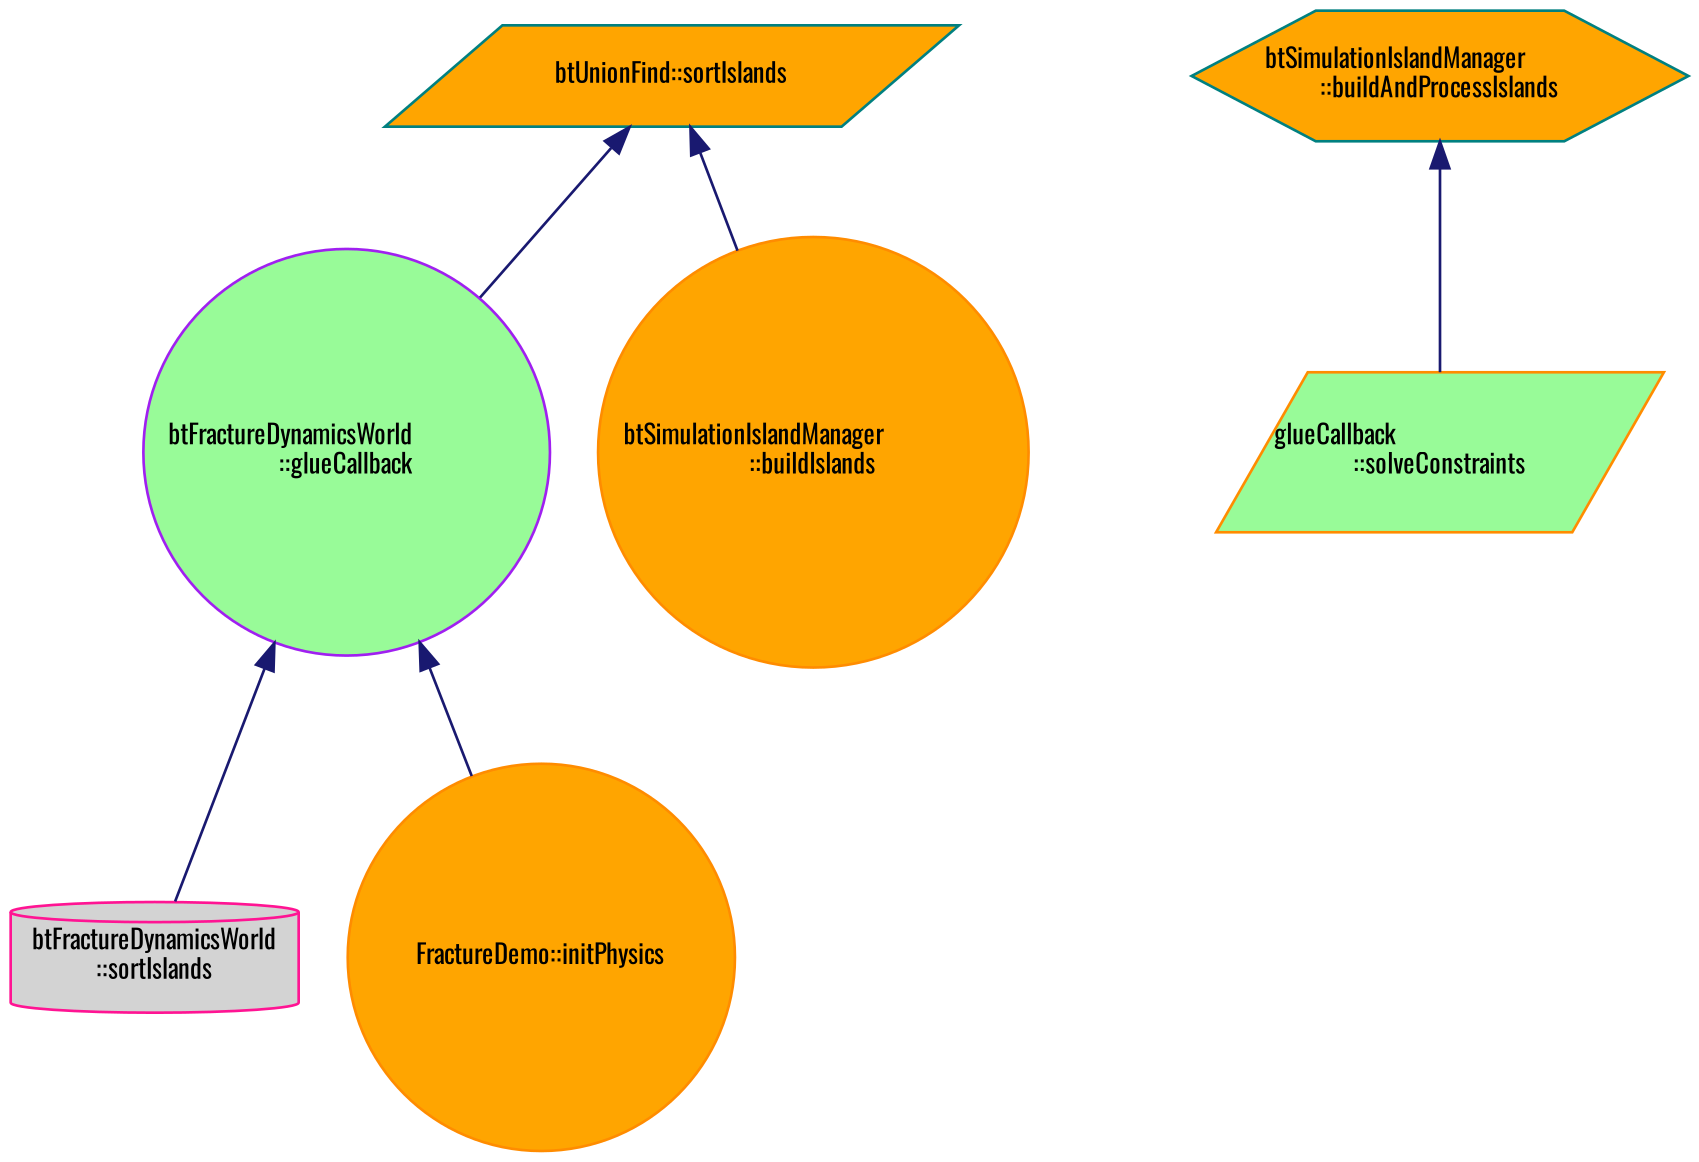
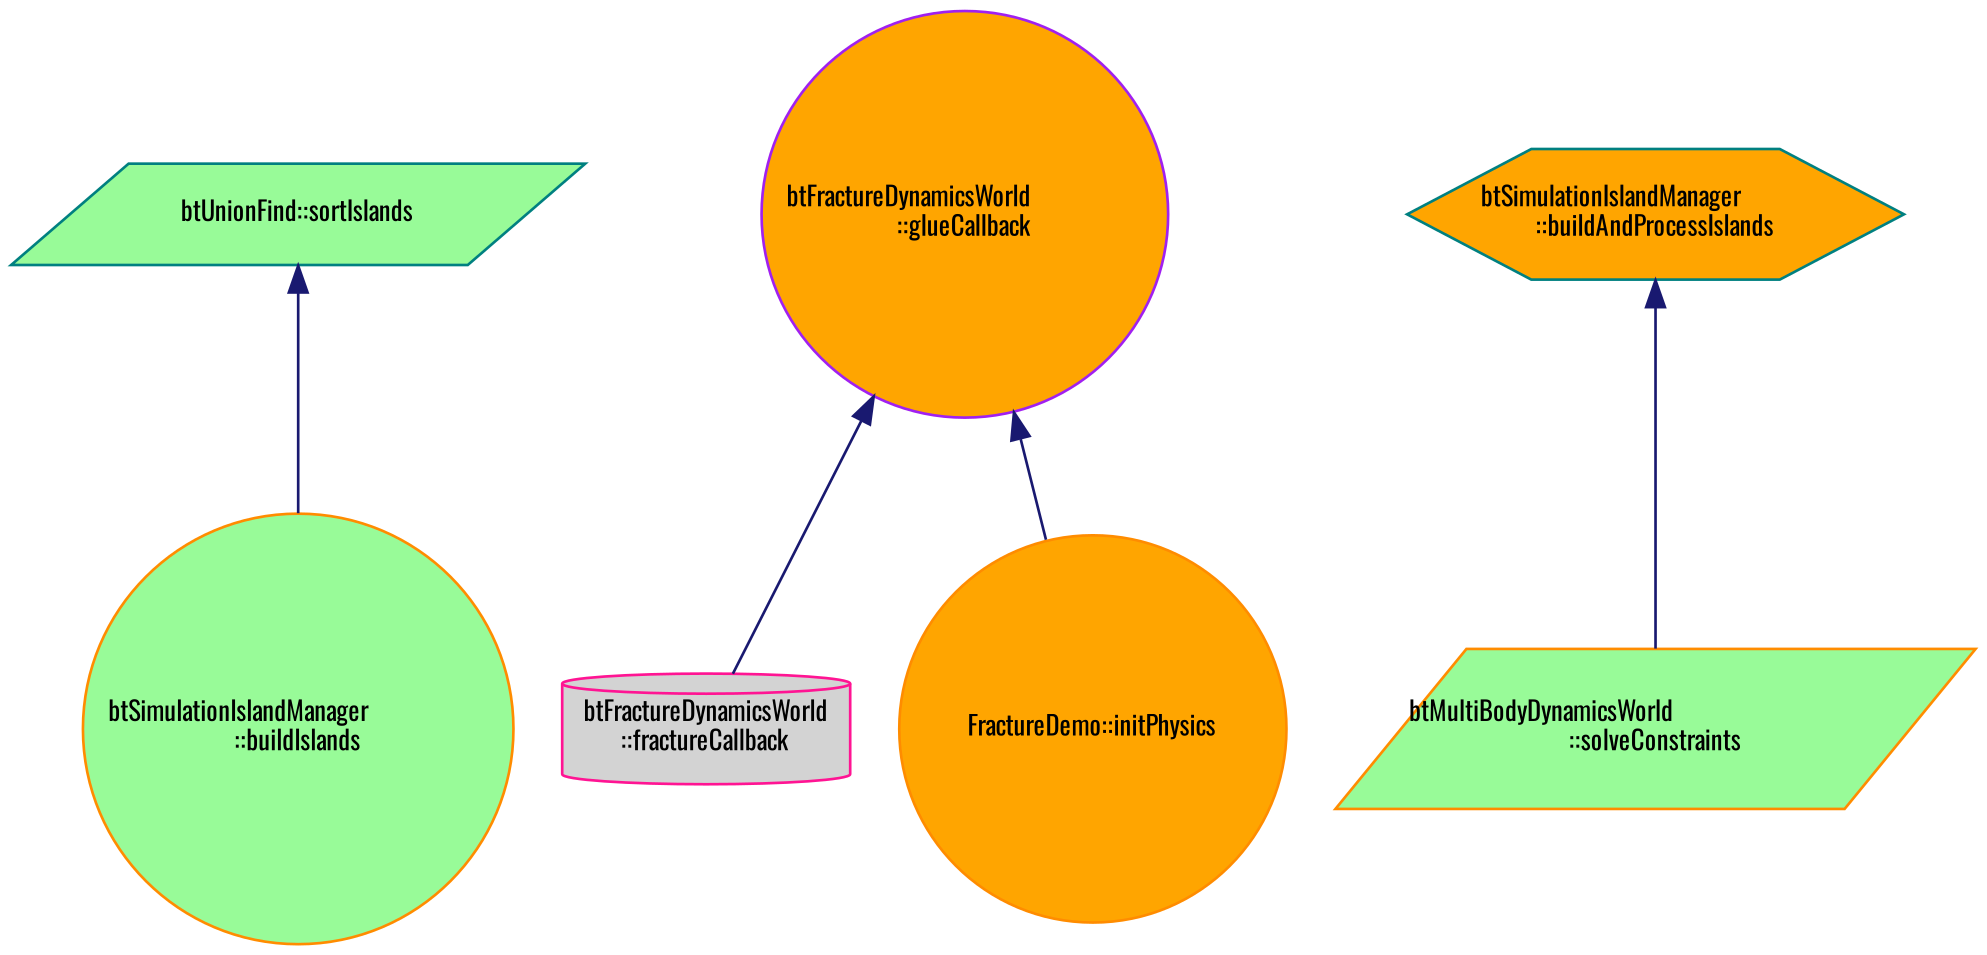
(672, 76) -> (298, 214)
(546, 223) -> none
(347, 452) -> (965, 214)
(813, 452) -> (298, 729)
(1440, 452) -> (1656, 729)
(155, 957) -> (706, 729)
